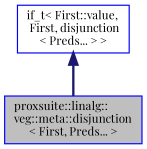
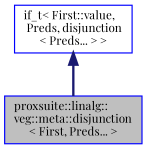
(73, 29) -> (73, 29)
